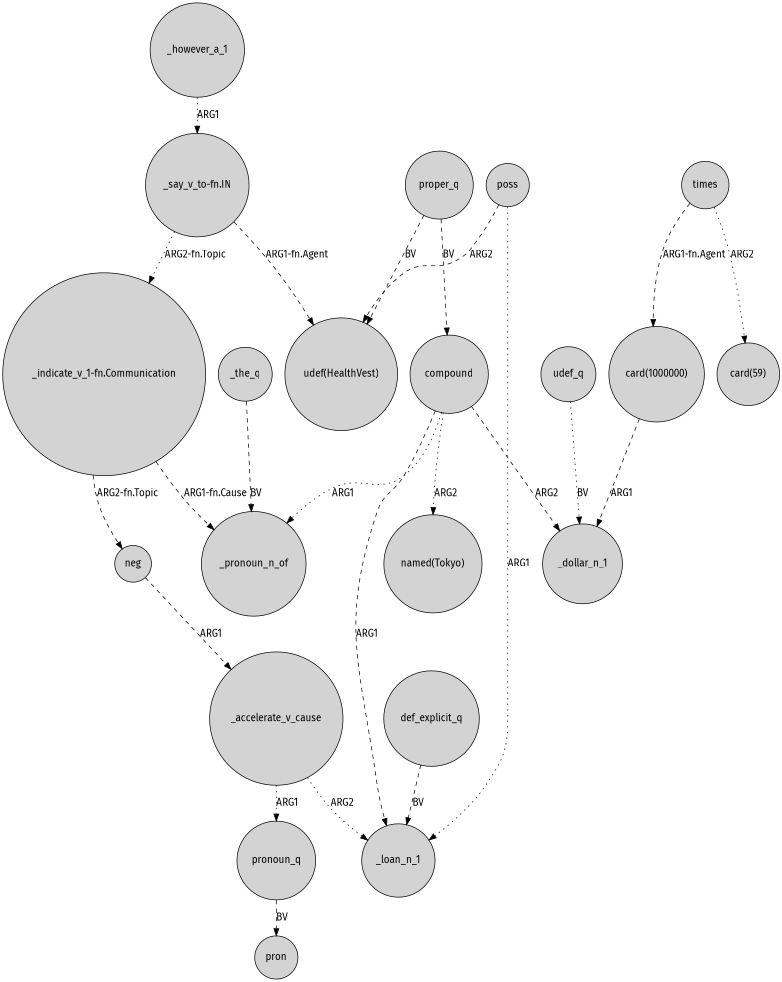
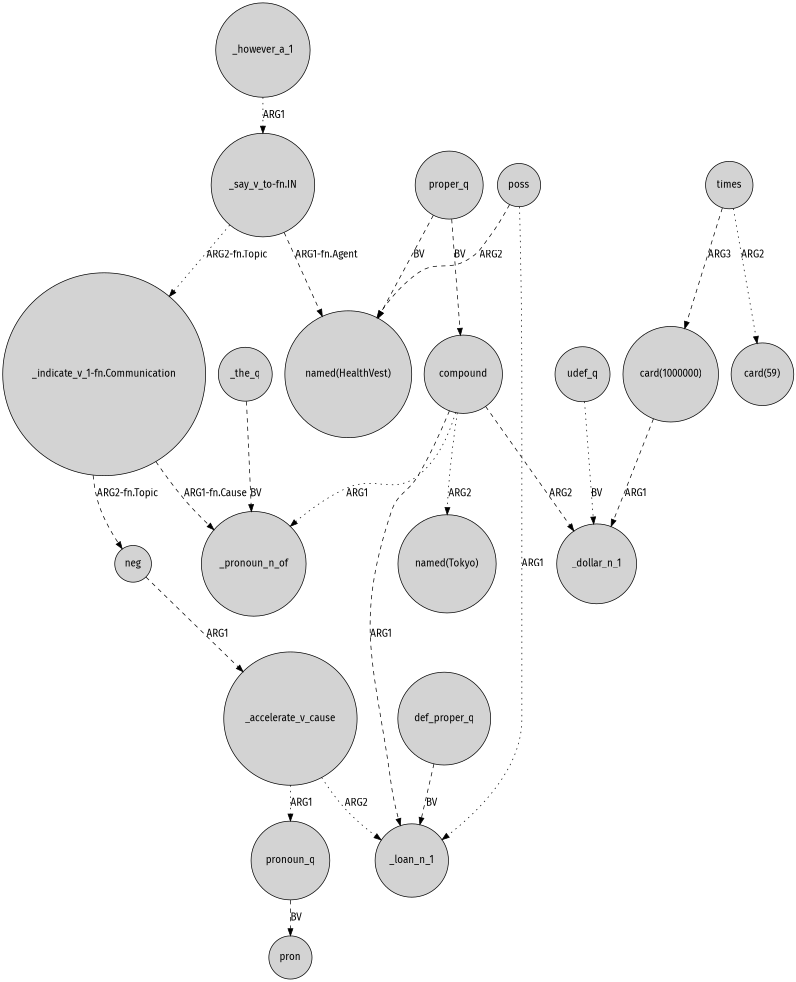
(694, 255) -> (720, 255)
(341, 374) -> (348, 374)
(432, 719) -> (444, 719)
